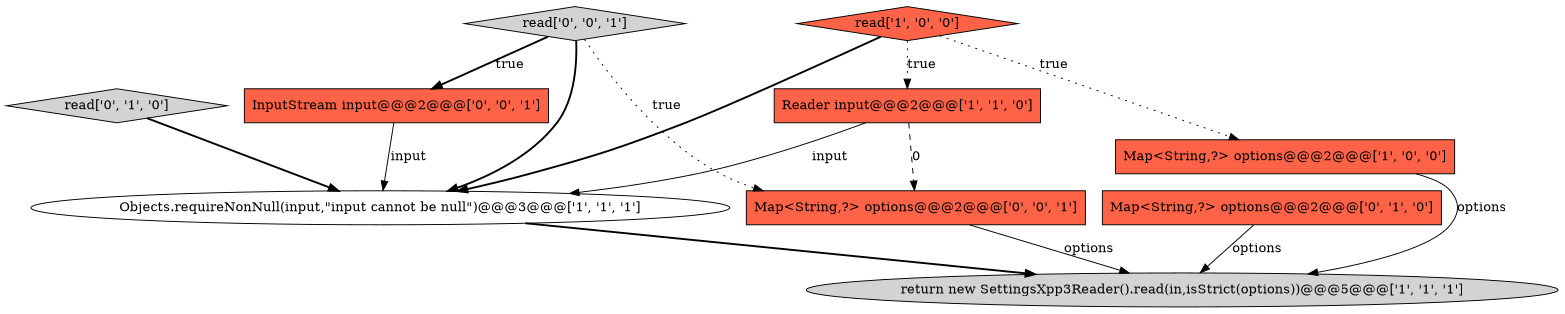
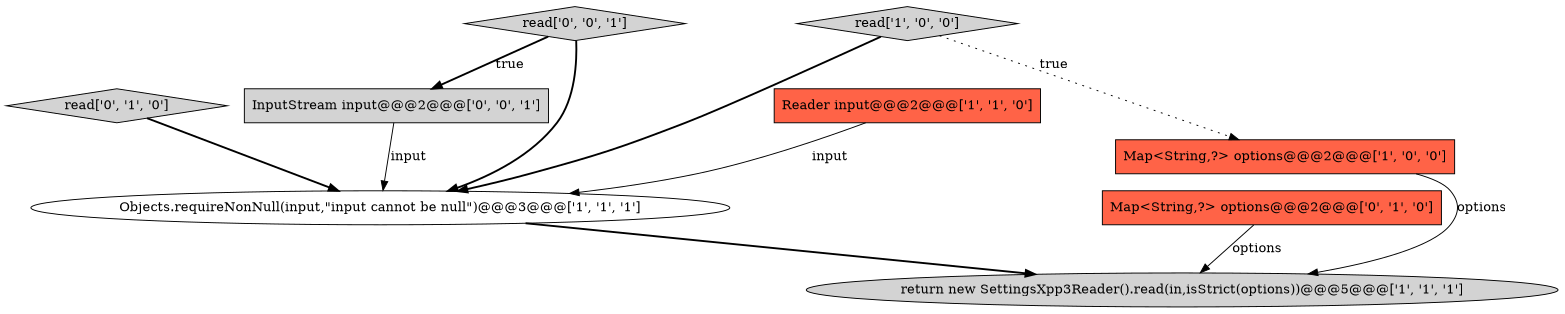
(907, 24) -> (907, 24)
(907, 60) -> none
(396, 106) -> (396, 106)
(916, 208) -> none
